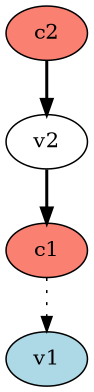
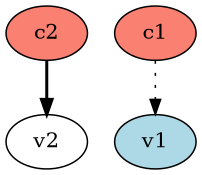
(47, 189) -> none
